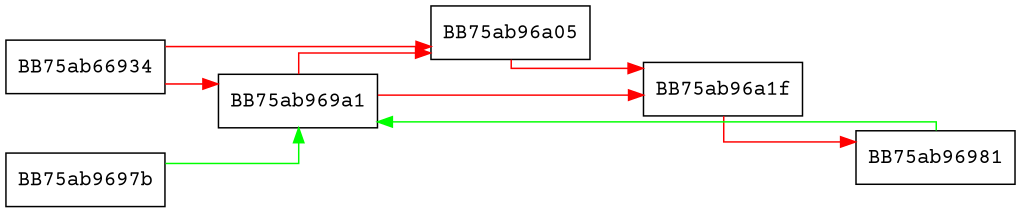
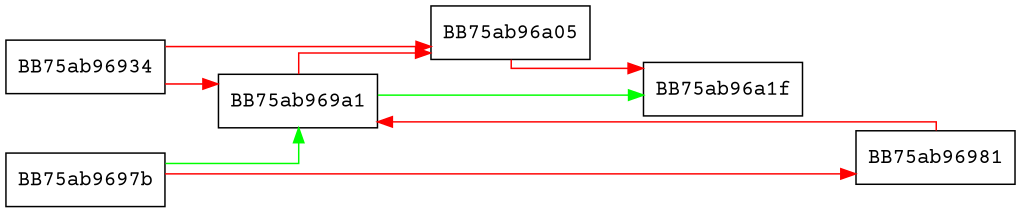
(85, 67) -> (85, 67)
(503, 95) -> (503, 95)
(669, 122) -> (669, 122)
(769, 142) -> (503, 174)
